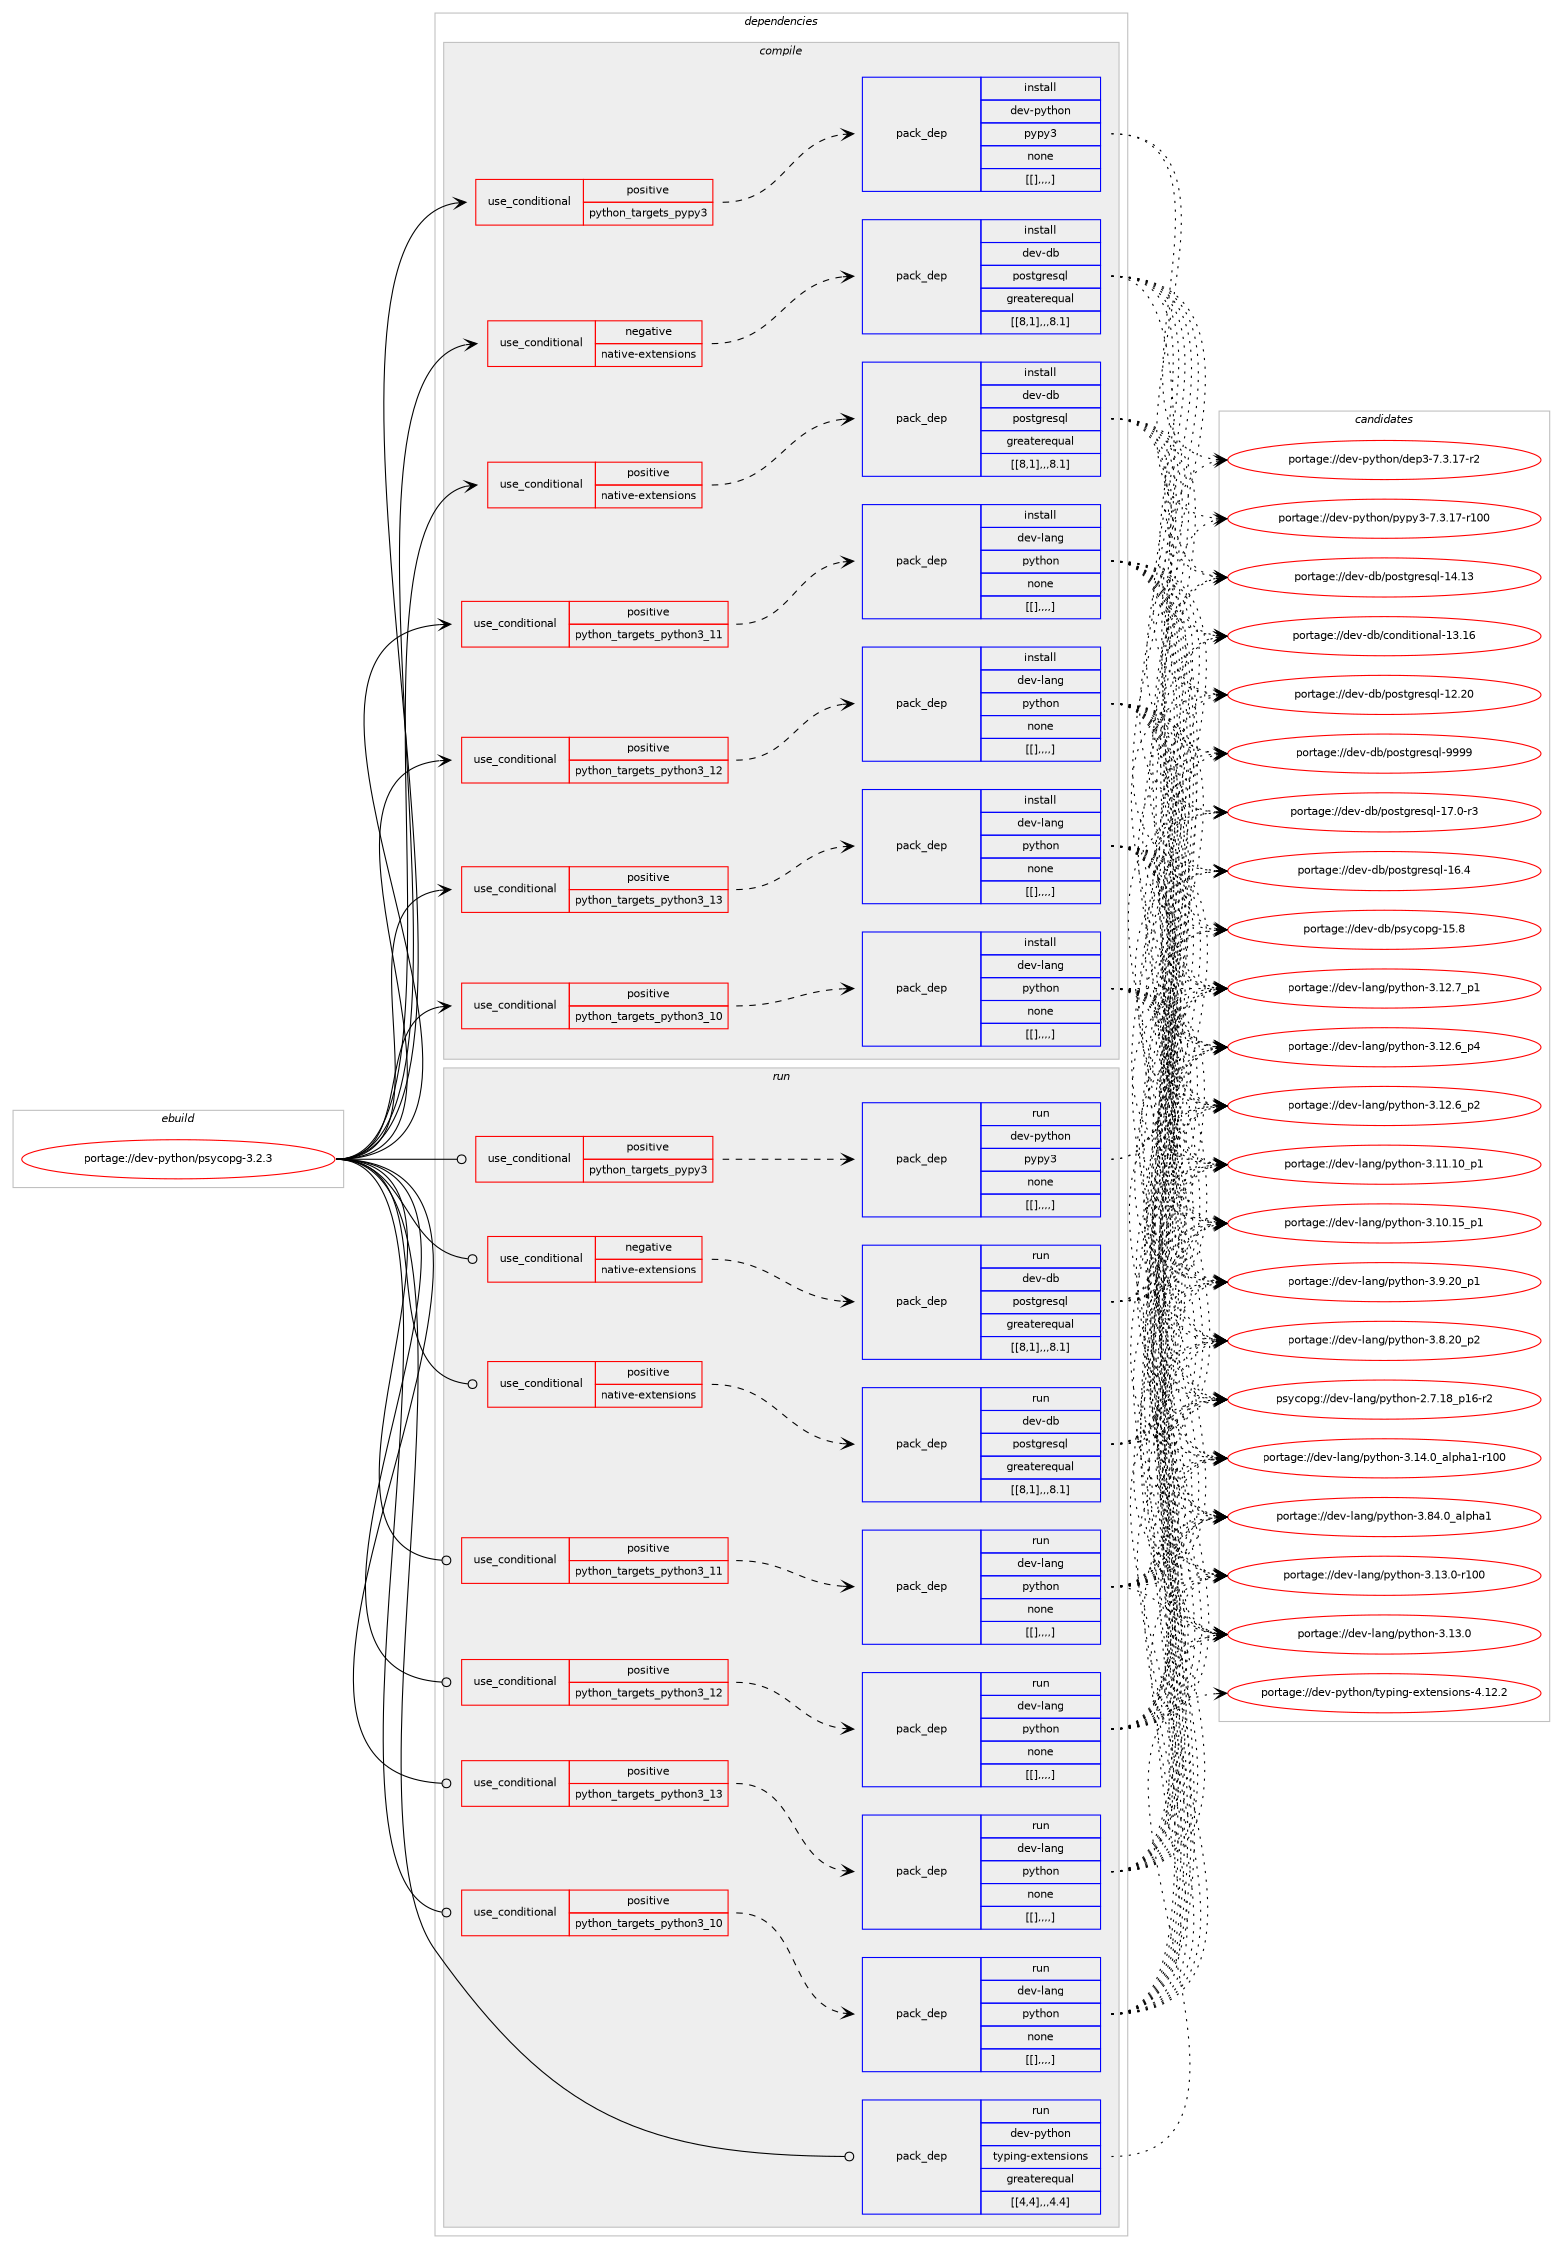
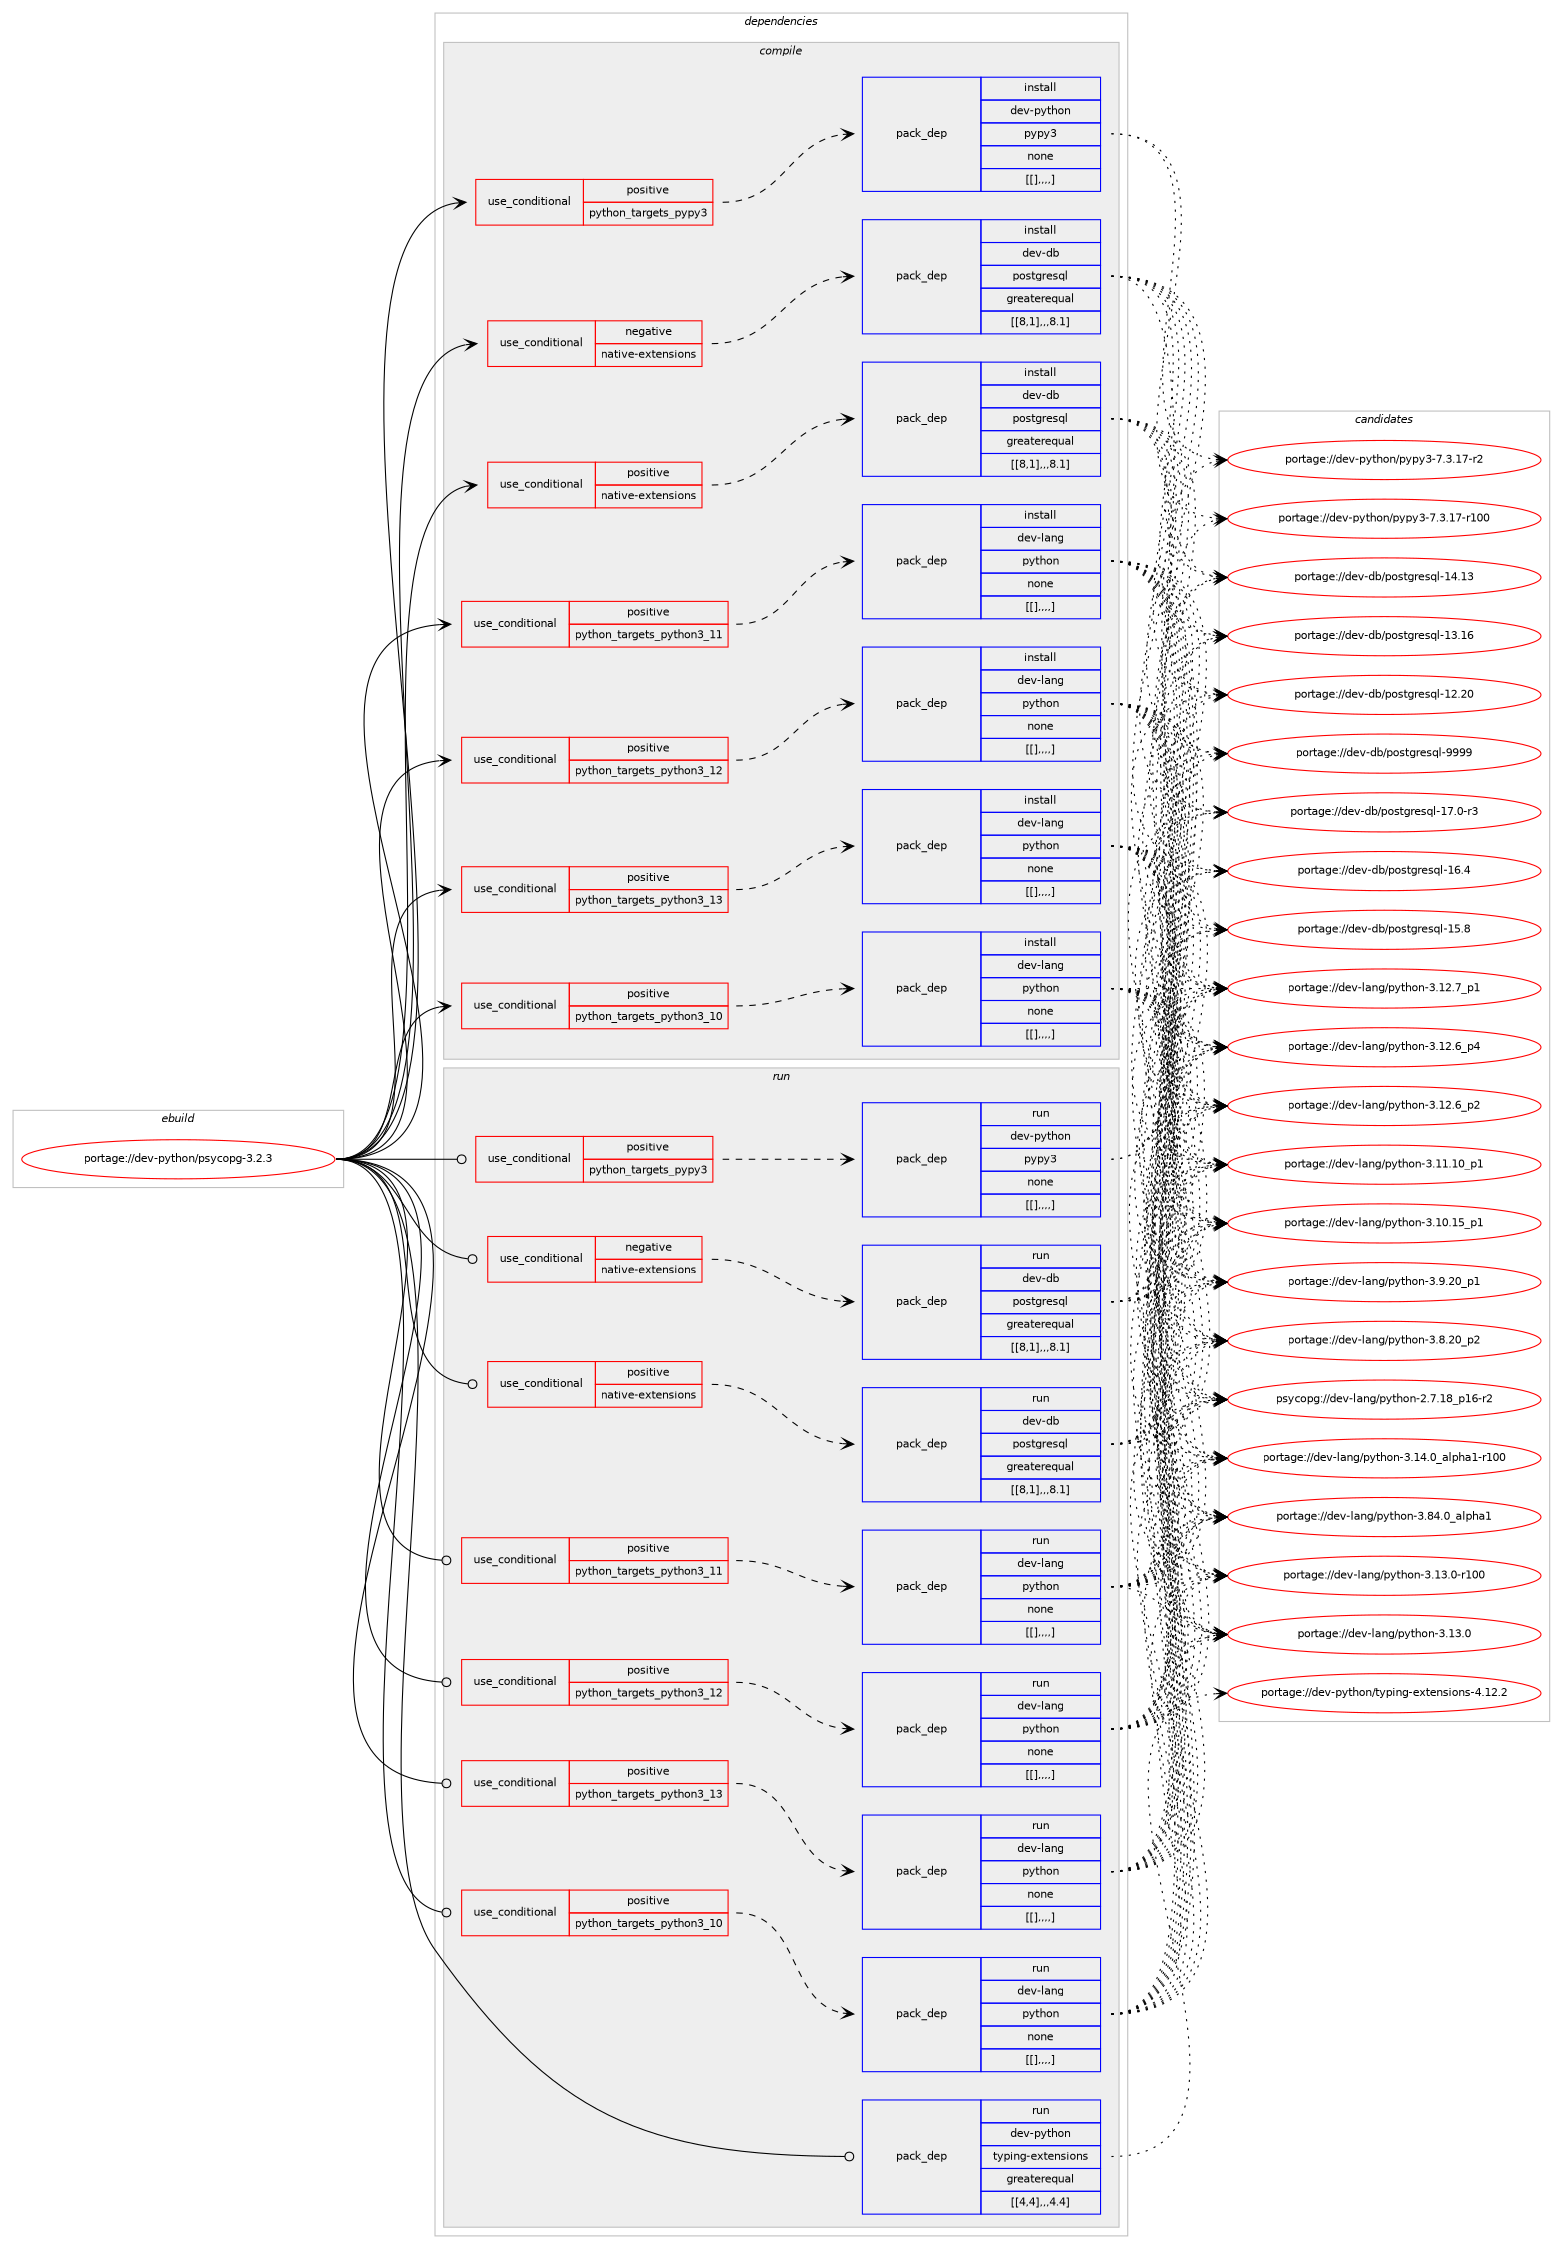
(1384, 460) -> (1384, 460)
(1384, 636) -> (1384, 636)
(1384, 930) -> (1384, 930)
